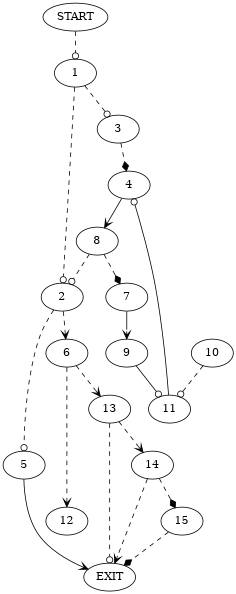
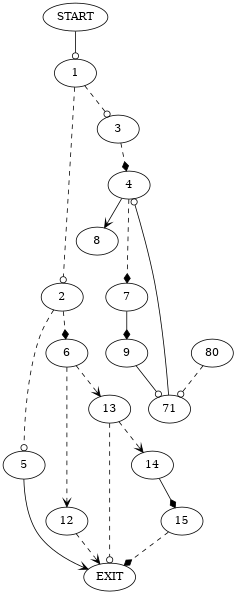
(75, 42) -> (75, 42)
(110, 265) -> (128, 236)
(81, 266) -> none
(64, 321) -> (64, 321)
(127, 321) -> (127, 321)
(212, 353) -> (212, 353)
(170, 409) -> (170, 409)
(165, 489) -> (165, 489)
(133, 517) -> (86, 546)
